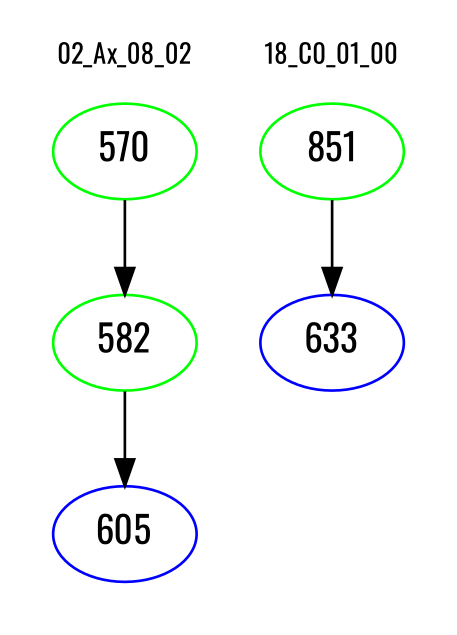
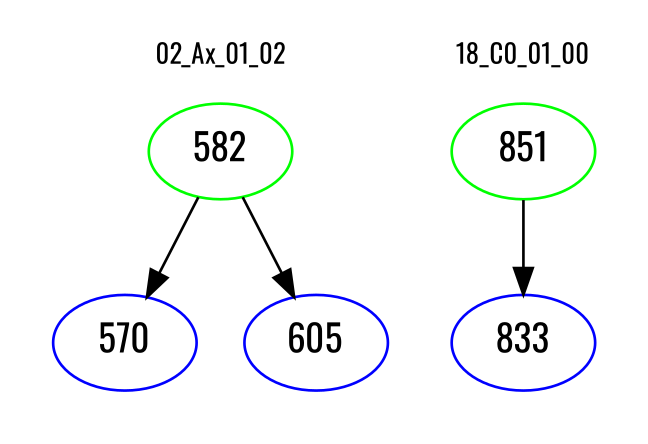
(125, 57) -> (221, 57)
(125, 151) -> (125, 343)
(125, 234) -> (179, 235)
(332, 343) -> (523, 343)
